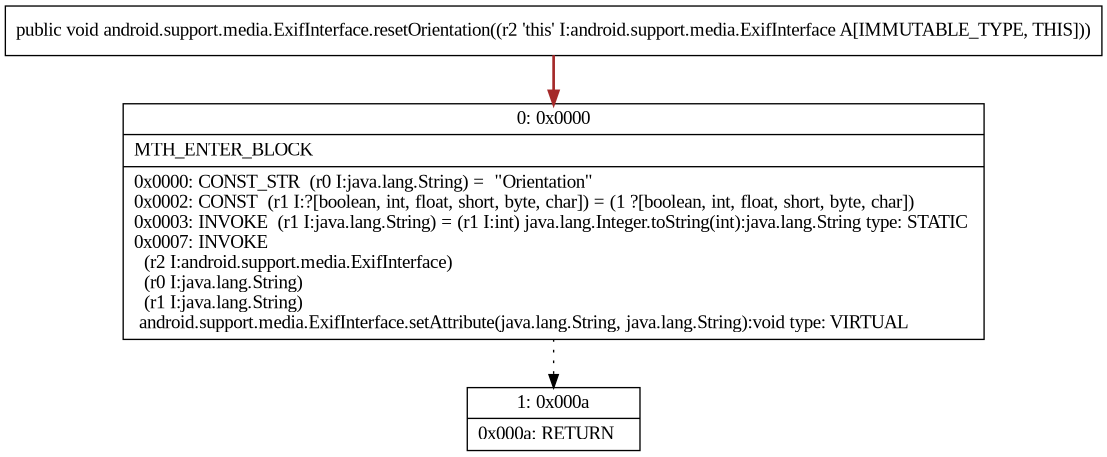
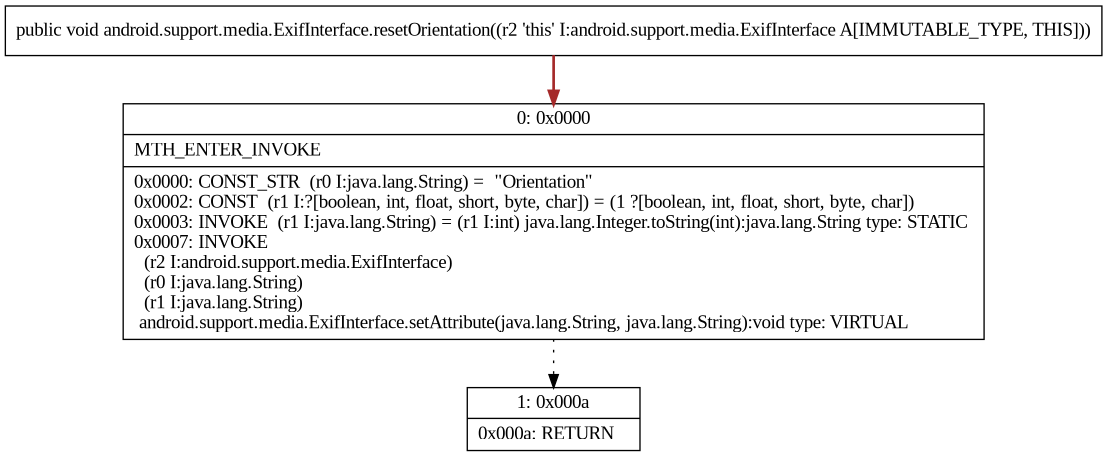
(224, 150) -> (228, 150)
